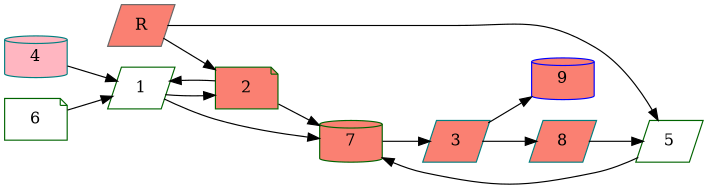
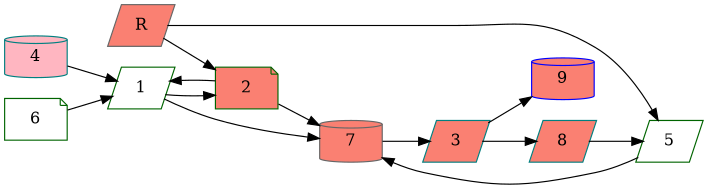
(351, 141) -> (351, 141)
